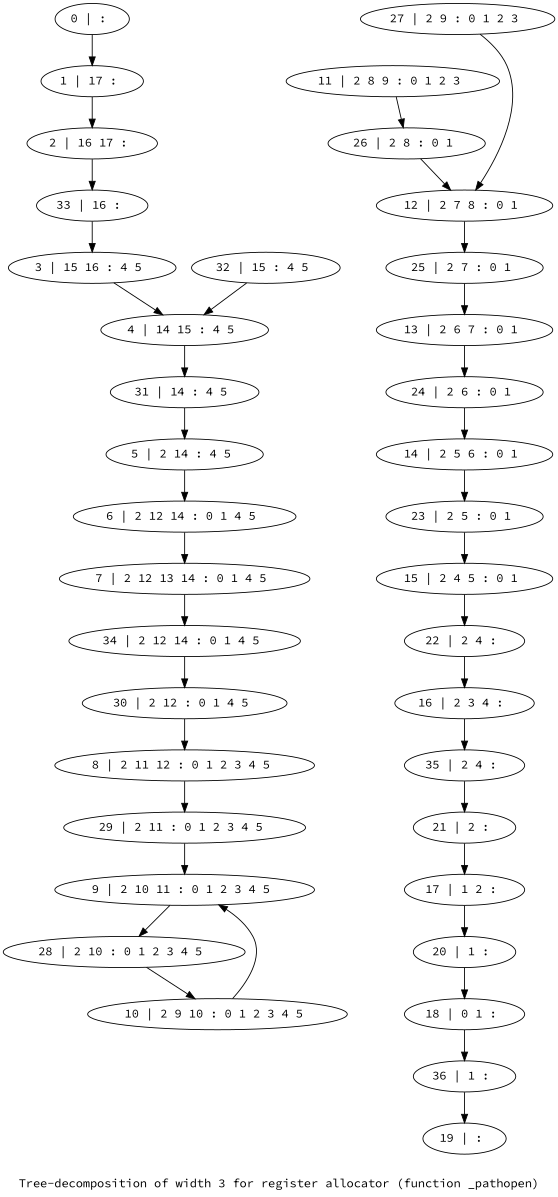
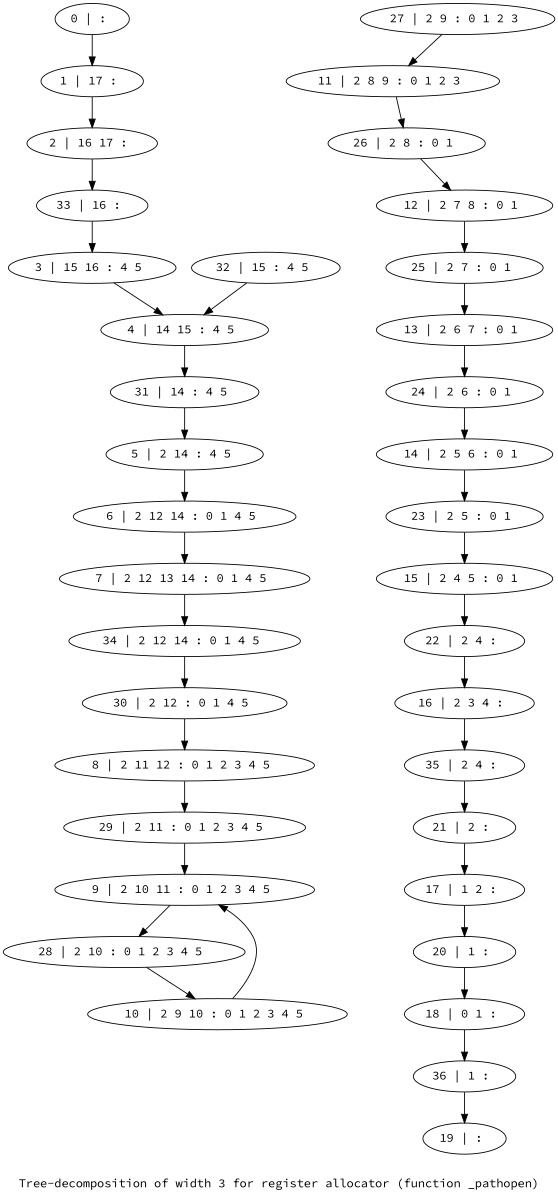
(512, 106) -> (429, 47)
